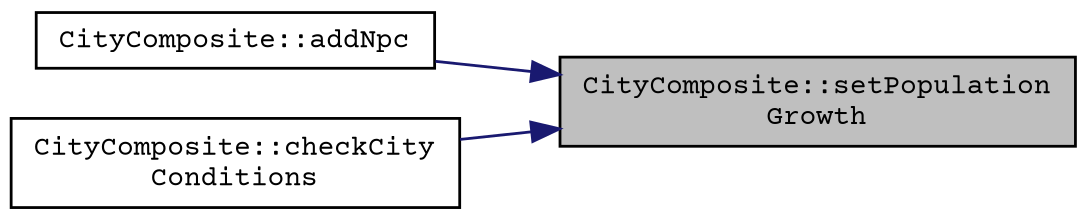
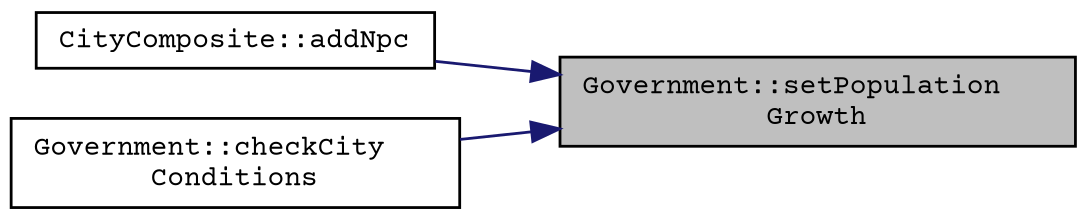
(818, 102) -> (818, 102)
(235, 163) -> (235, 163)
